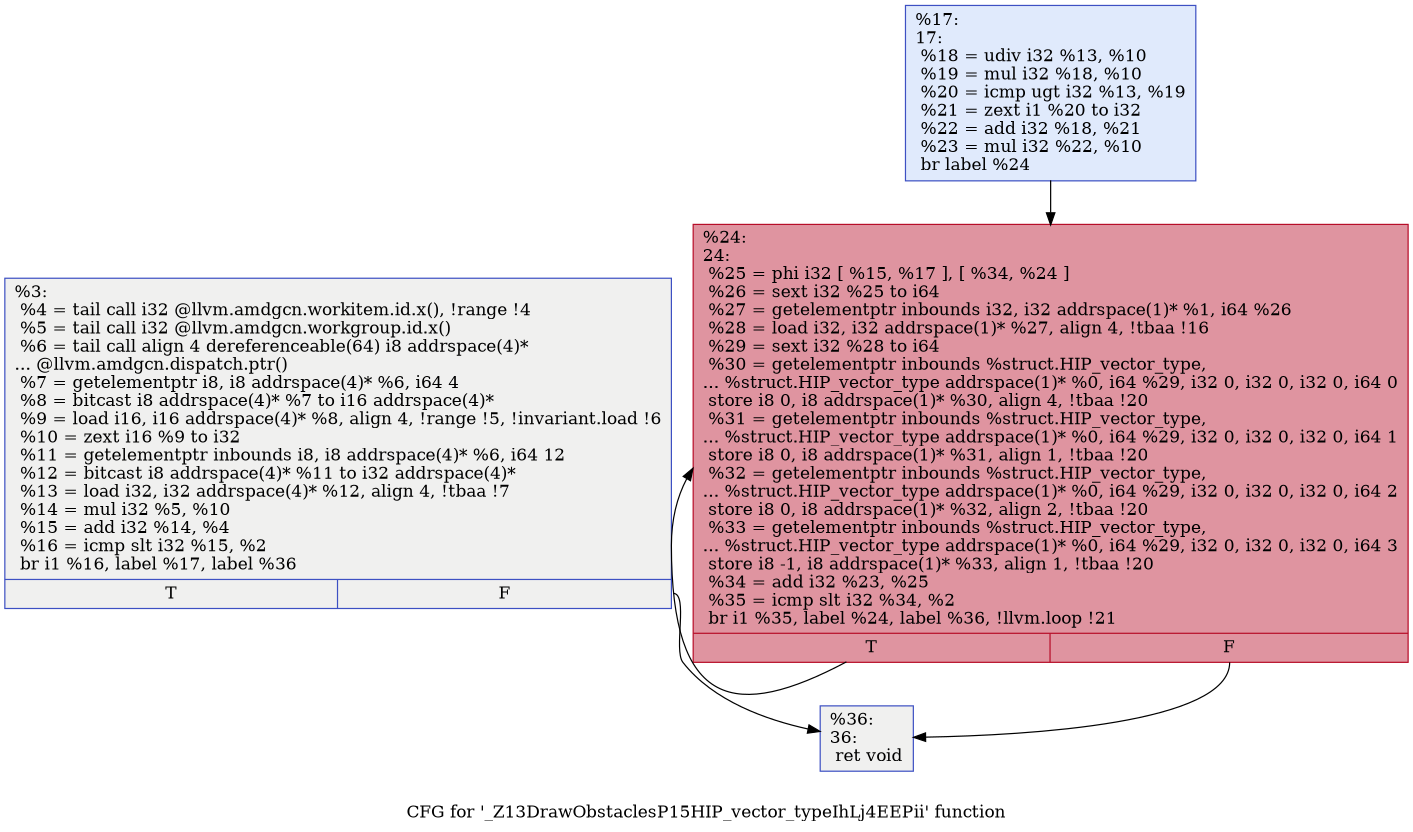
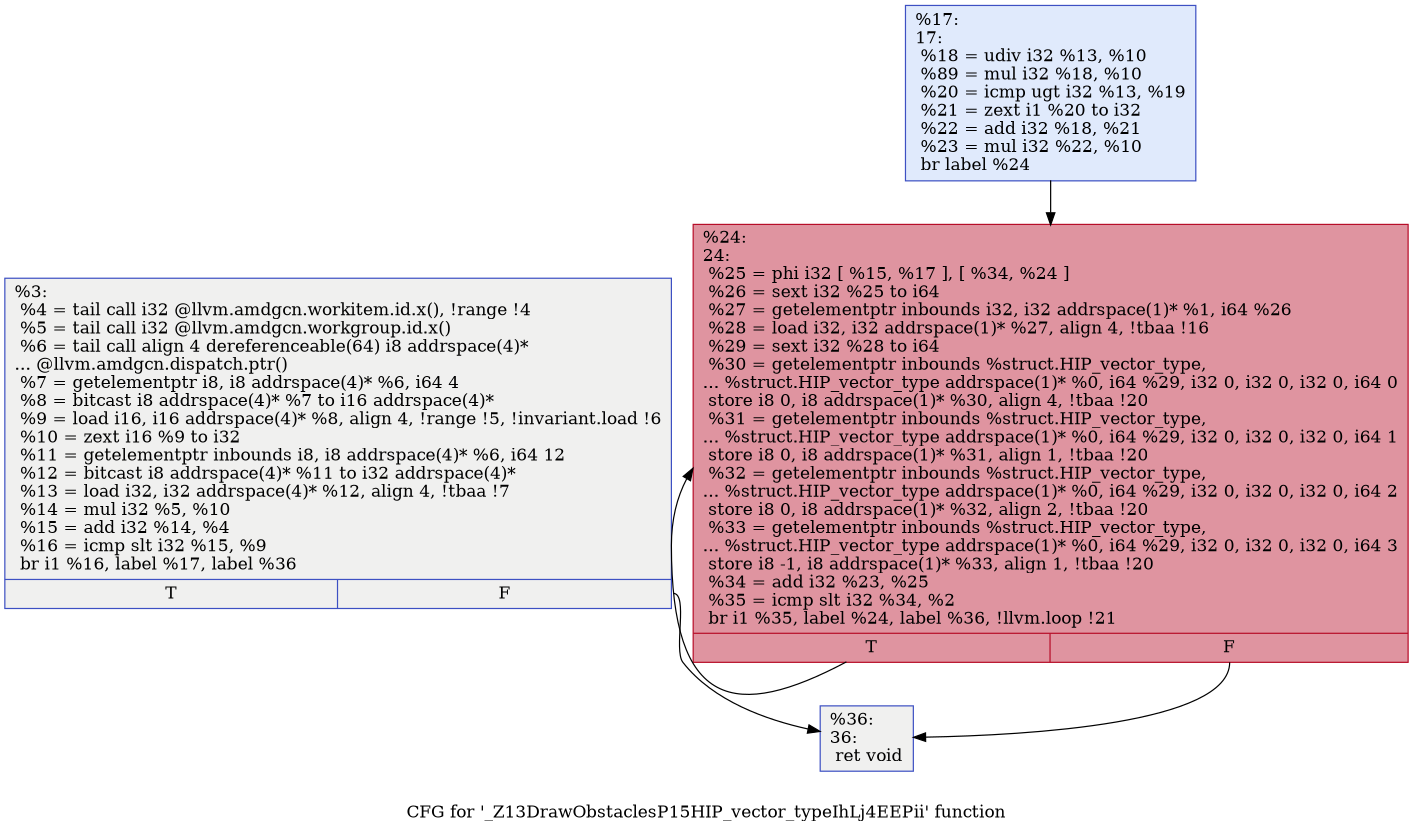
(1029, 74) -> (1029, 74)
(141, 546) -> (141, 546)
